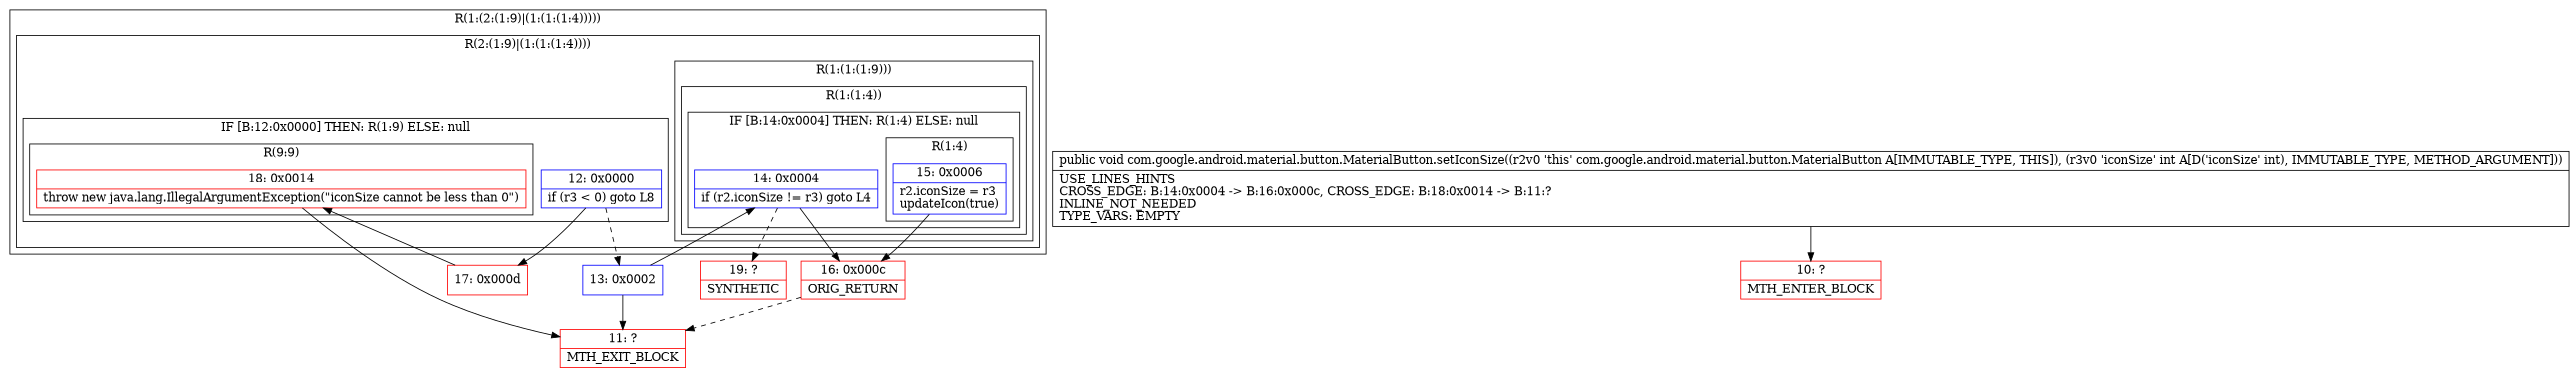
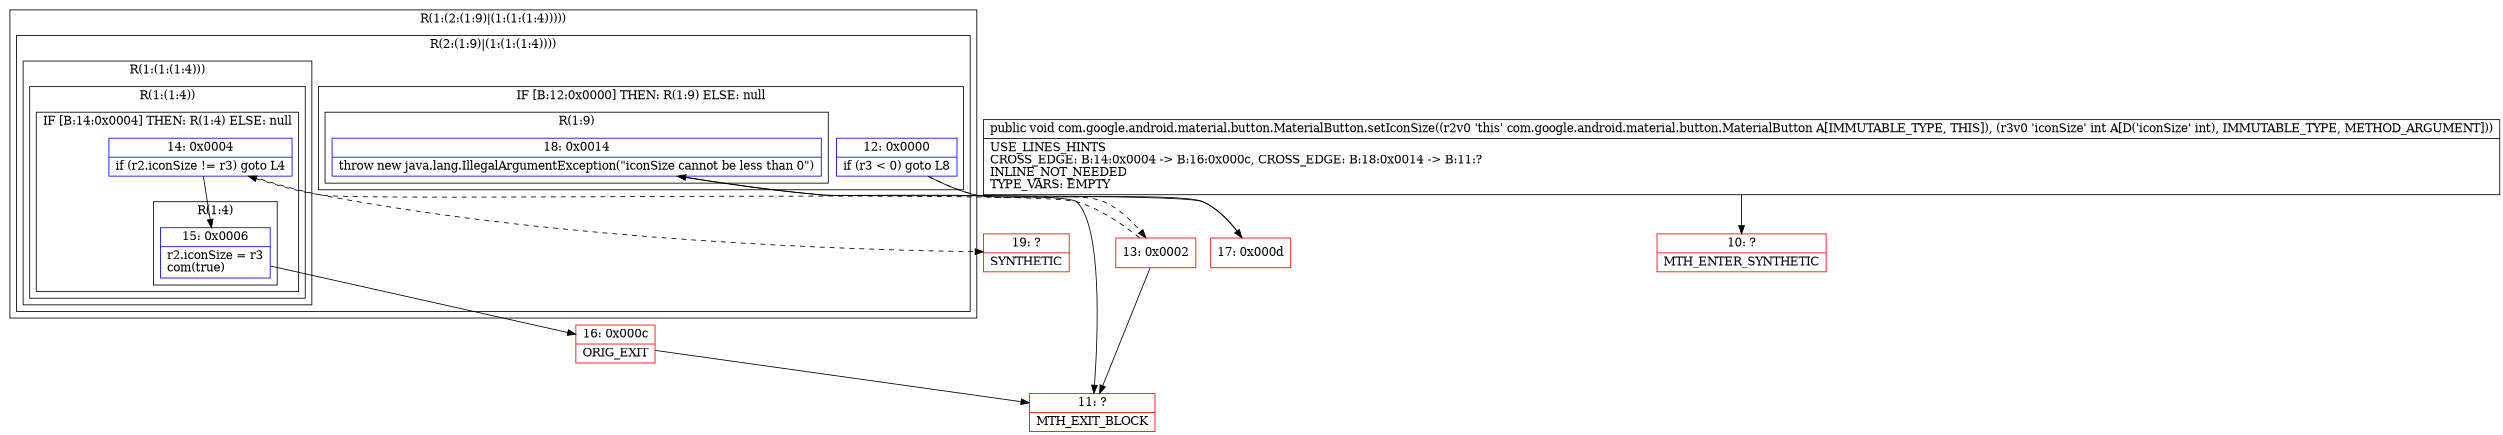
(854, 71) -> (167, 71)
(281, 153) -> (577, 122)
(281, 189) -> (577, 157)
(950, 204) -> (196, 268)
(810, 222) -> (206, 196)
(699, 239) -> (702, 196)
(623, 280) -> (1156, 253)
(853, 289) -> (615, 353)
(1811, 289) -> (1742, 262)
(748, 313) -> (838, 376)
